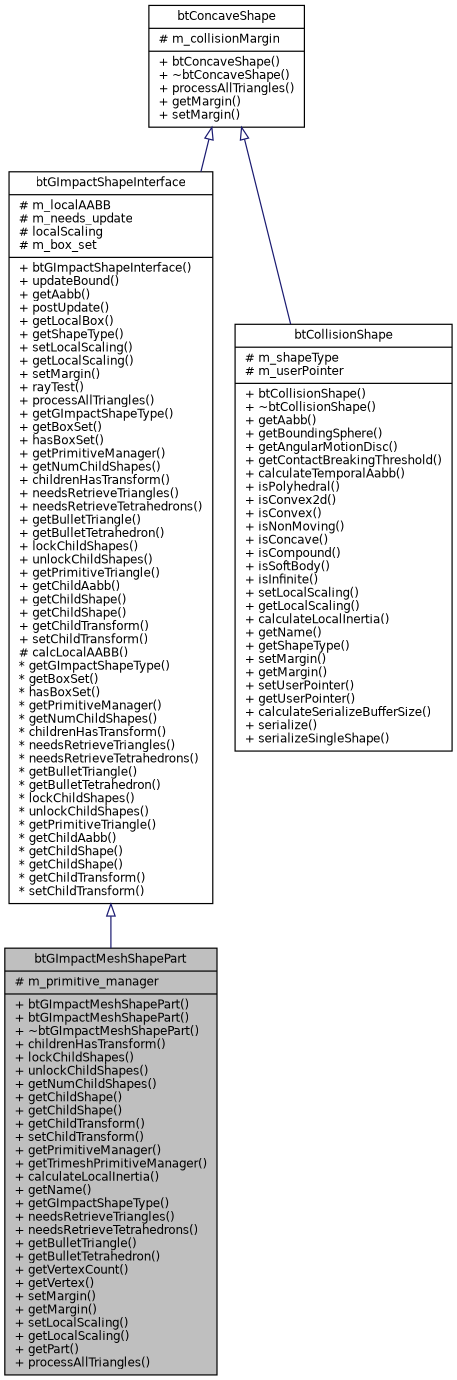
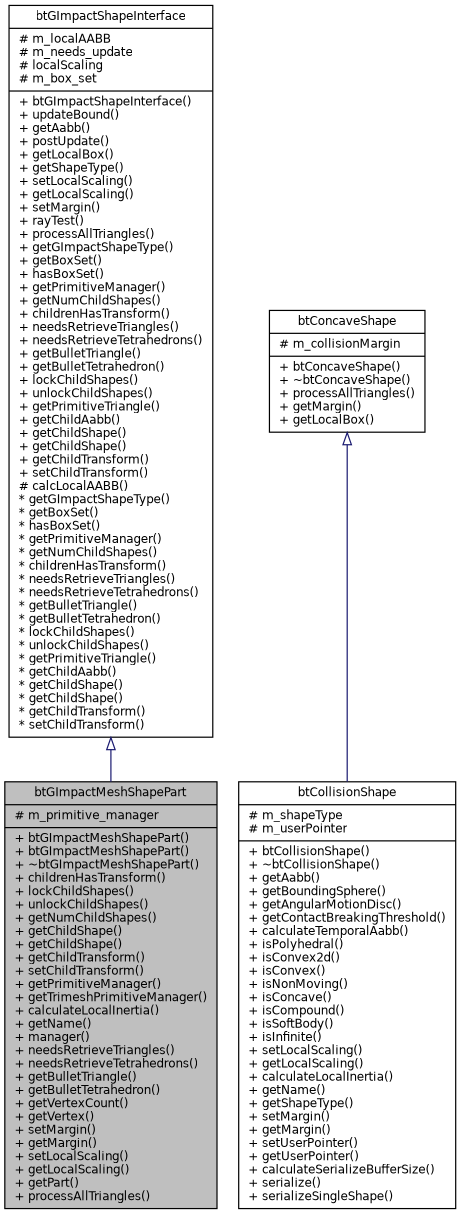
(200, 115) -> (327, 420)
(205, 155) -> none
(92, 1204) -> (52, 1037)
